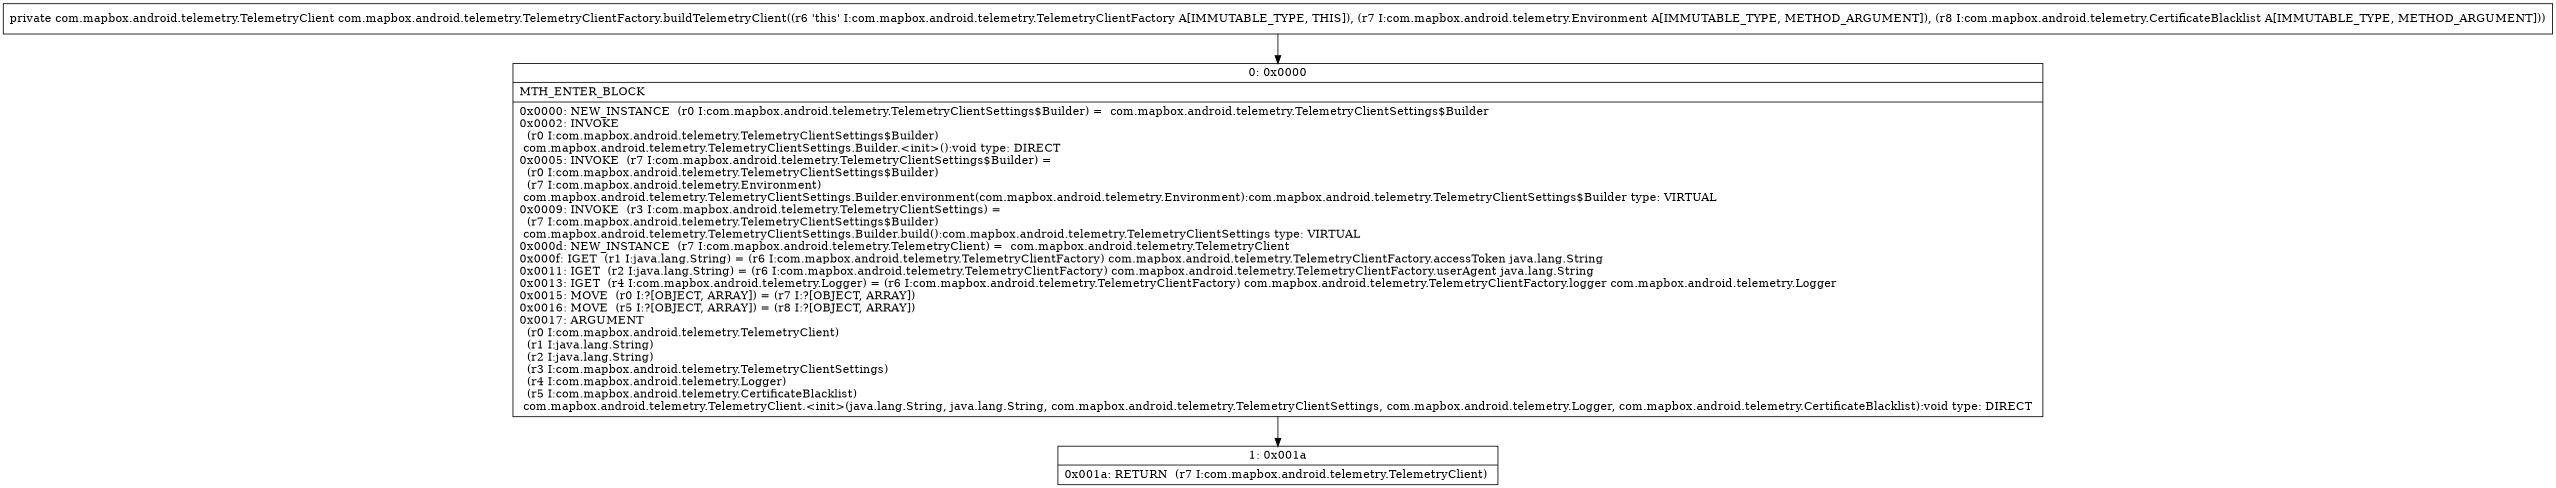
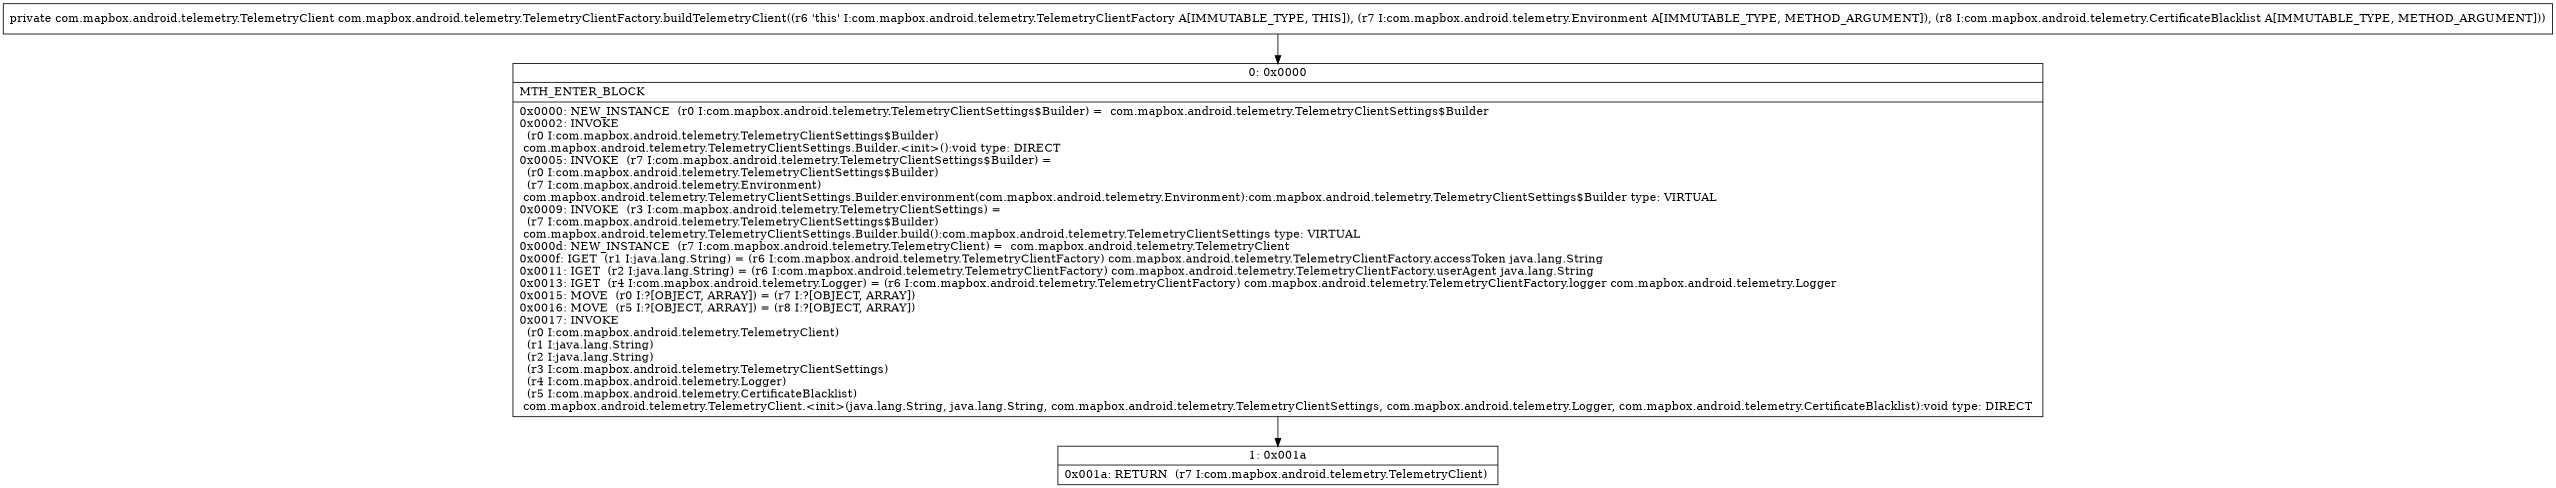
(585, 320) -> (573, 320)
